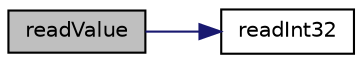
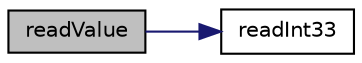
(288, 32) -> (288, 32)
